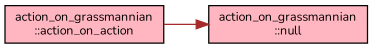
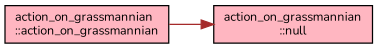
(84, 24) -> (87, 24)
